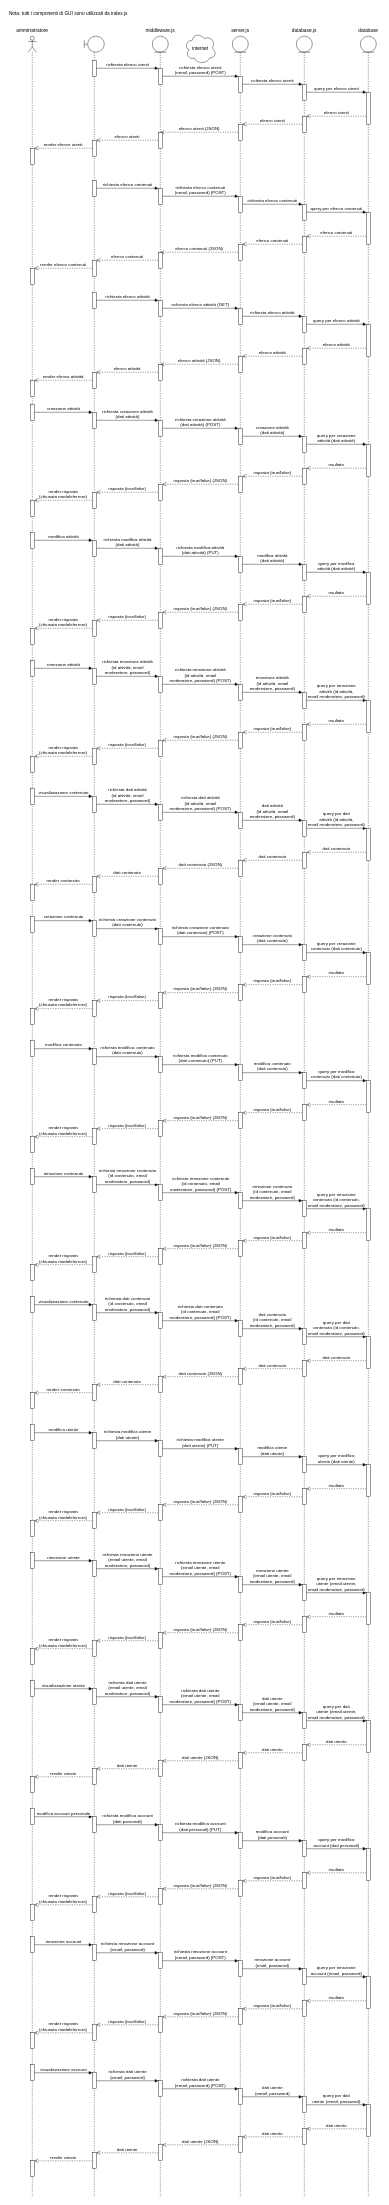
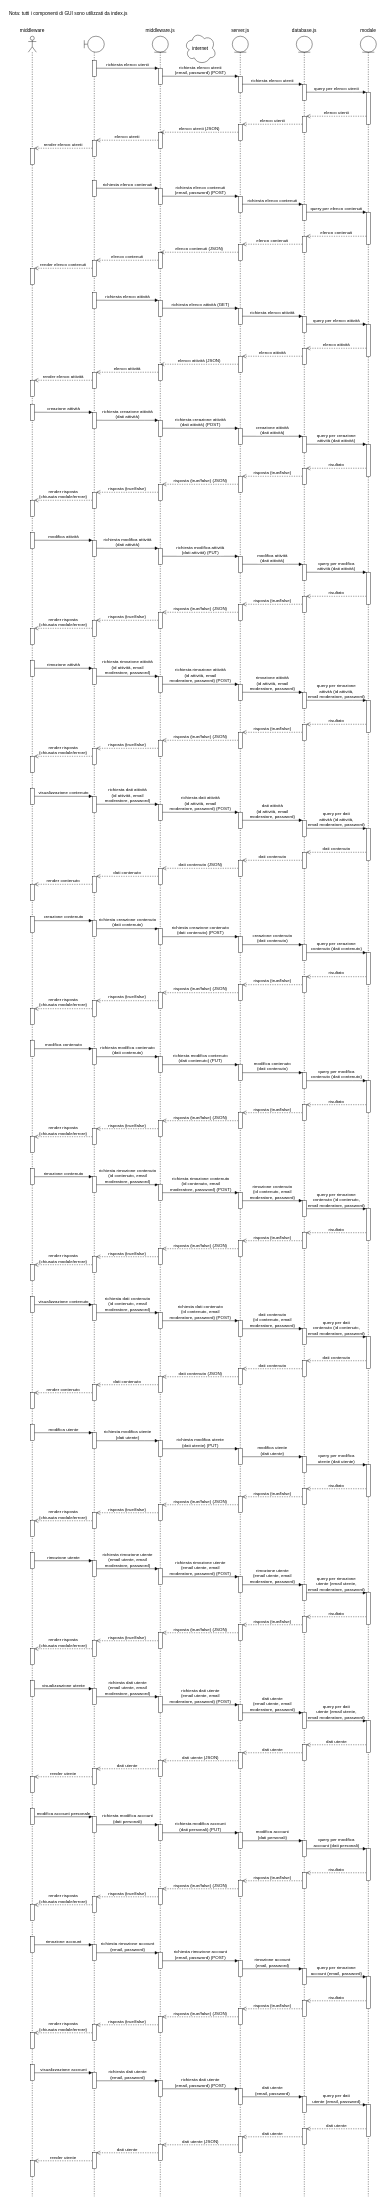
(32, 30) -> (32, 30)
(368, 30) -> (368, 30)
